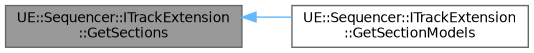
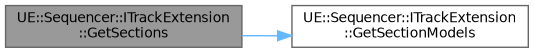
(274, 17) -> (260, 36)
